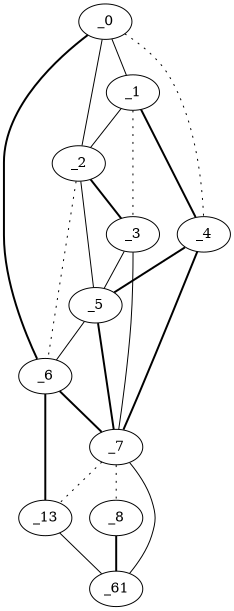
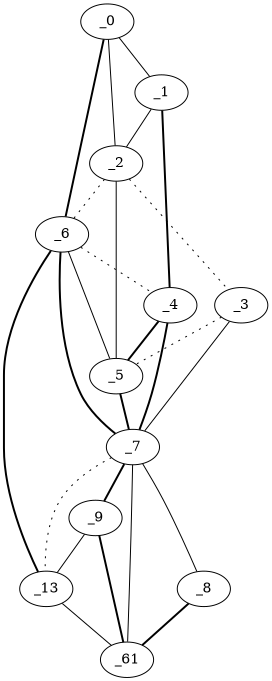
(186, 114) -> (109, 265)
(133, 163) -> none
(106, 199) -> (179, 234)
(114, 270) -> (179, 341)
(116, 483) -> (172, 517)
none -> (96, 518)
